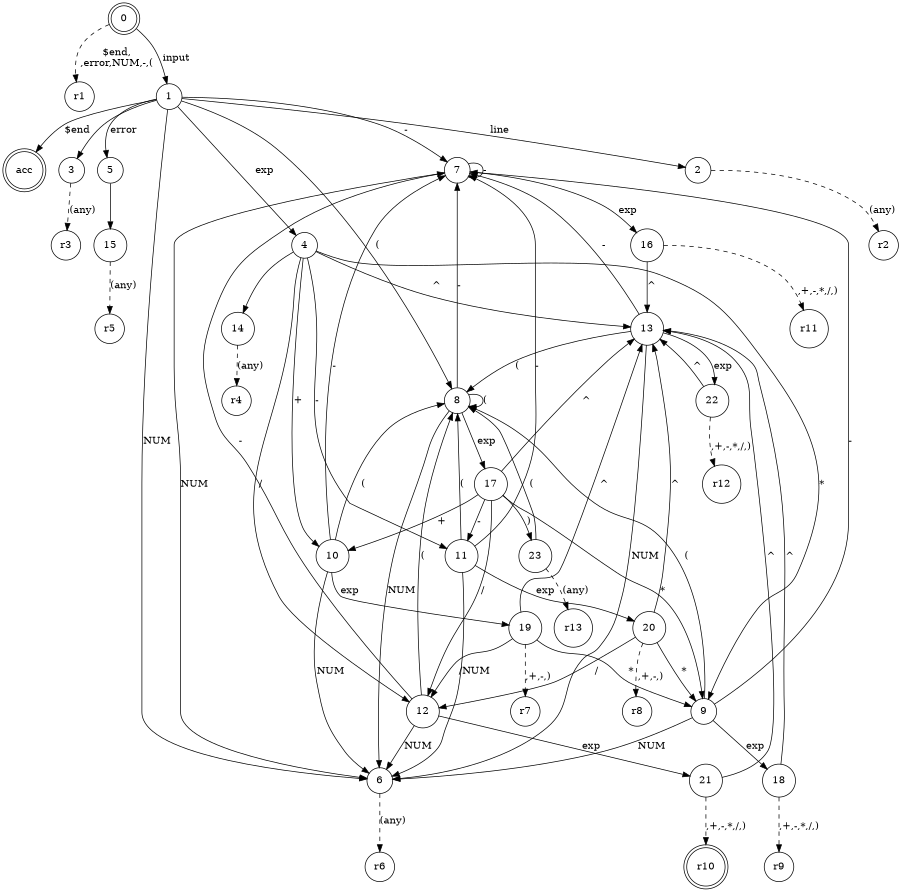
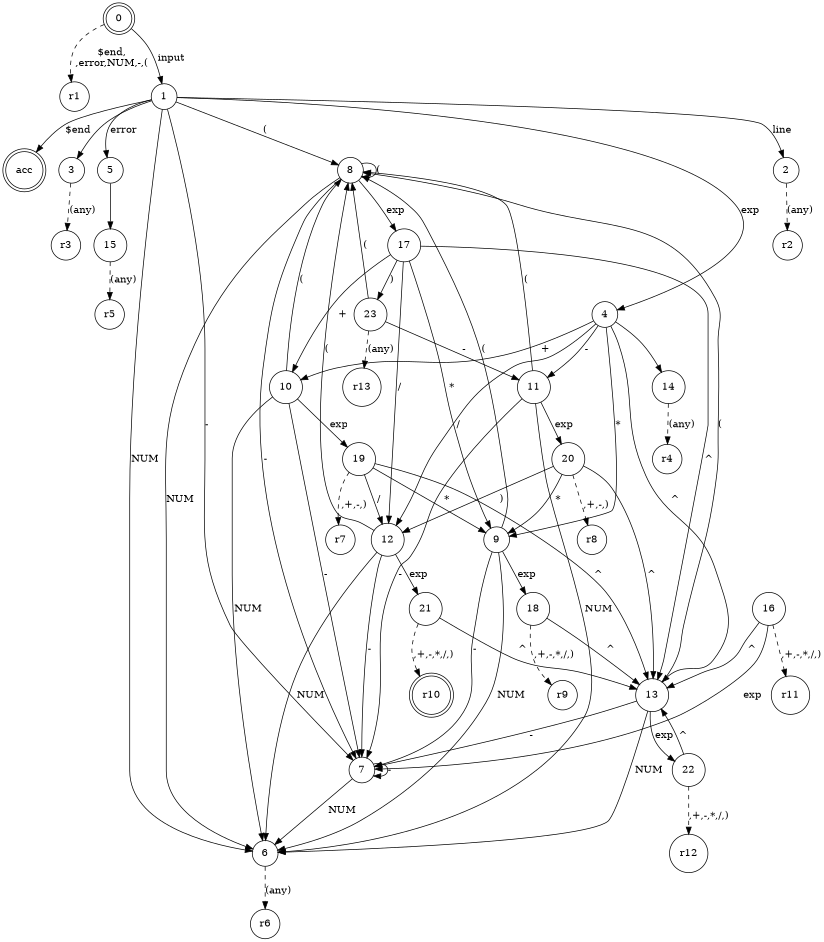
(556, 187) -> (598, 741)
(478, 517) -> (449, 349)
(597, 671) -> (502, 499)
